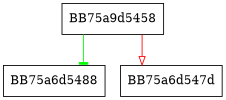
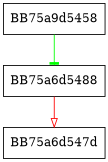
(142, 46) -> (54, 108)
